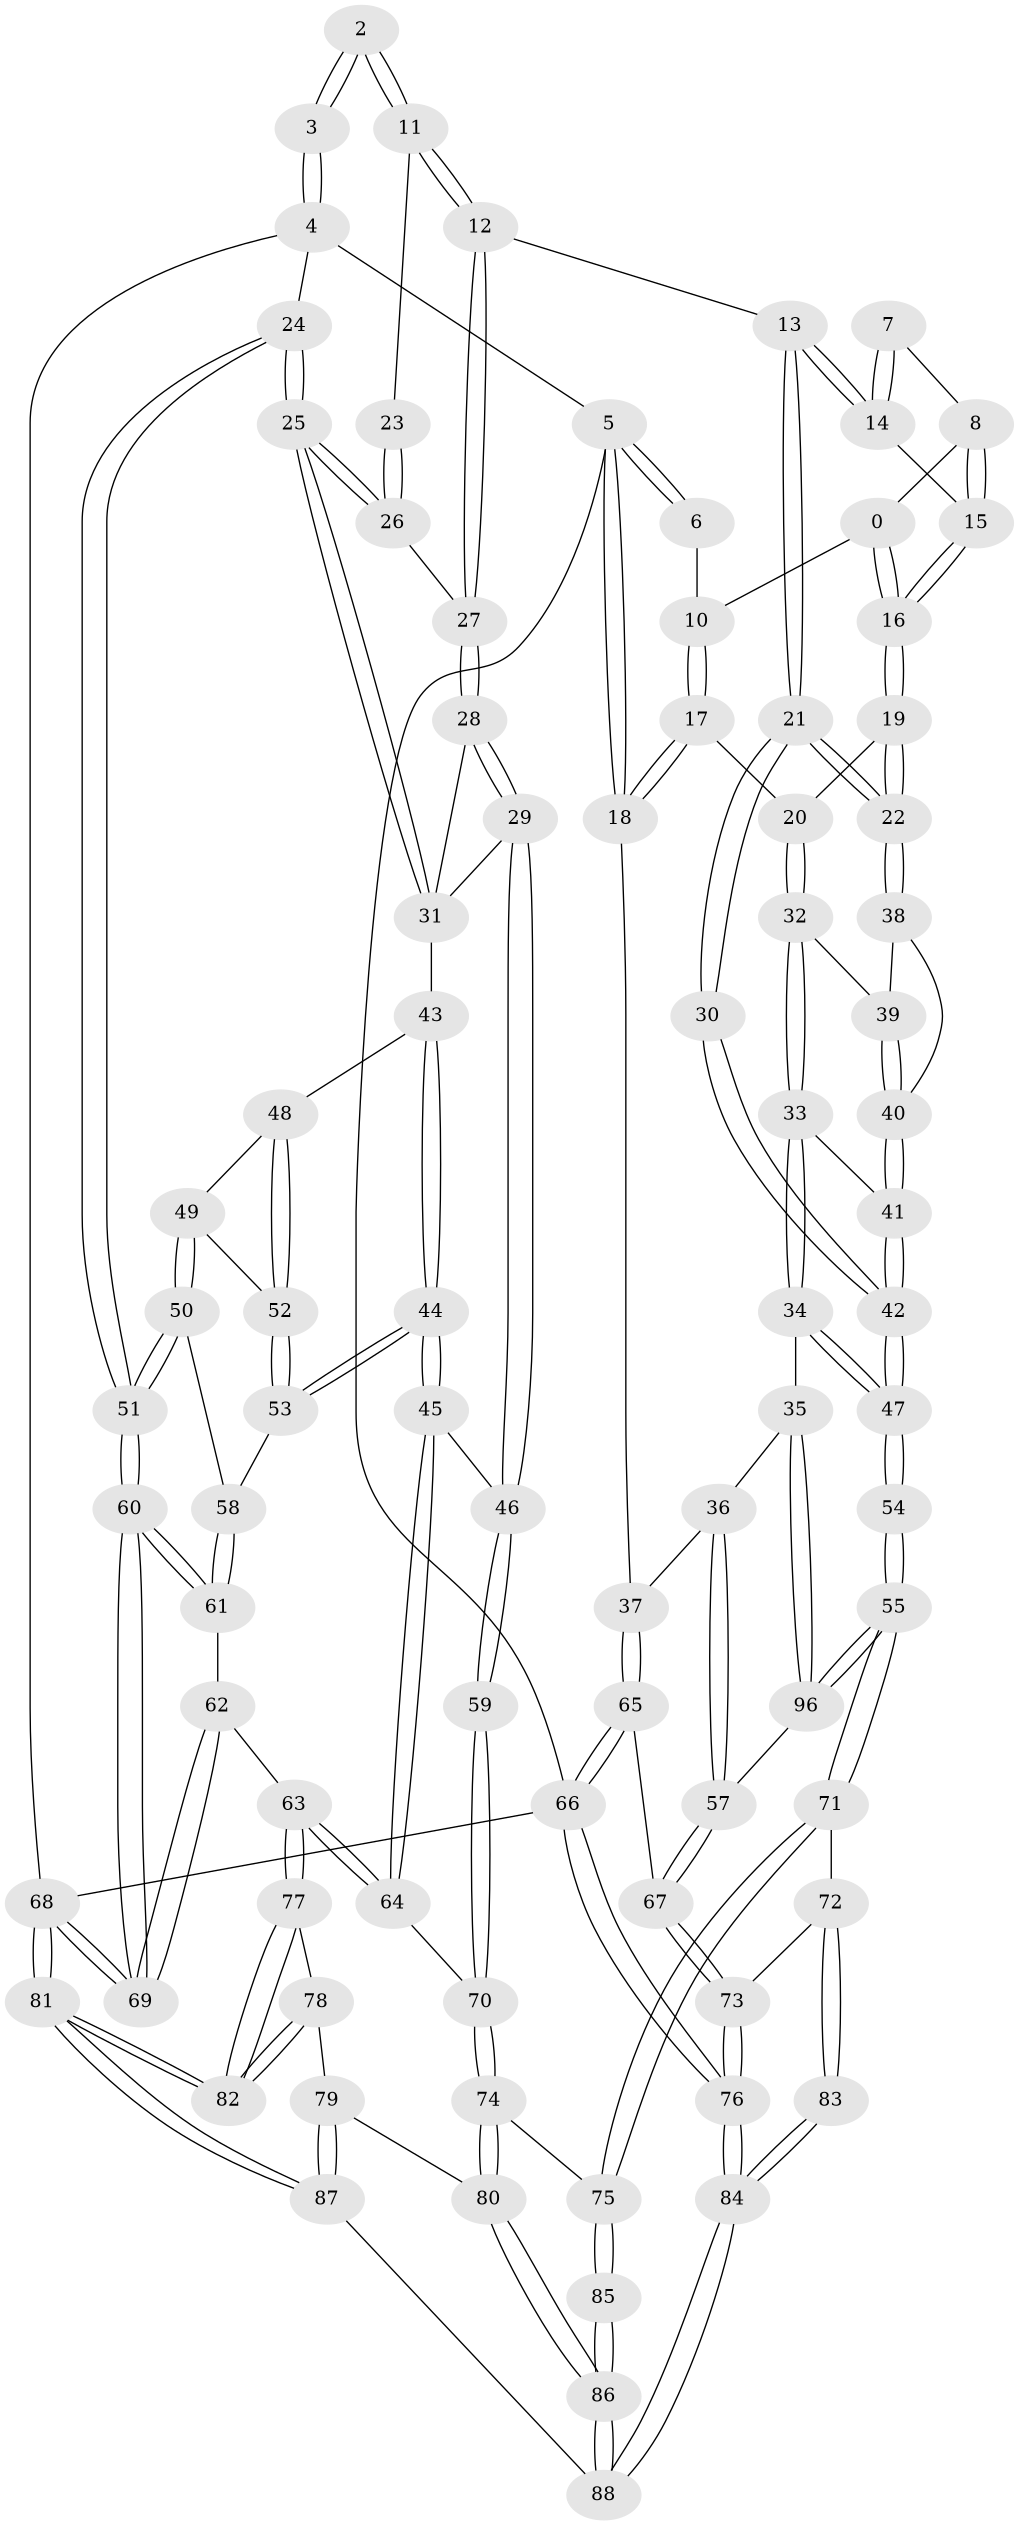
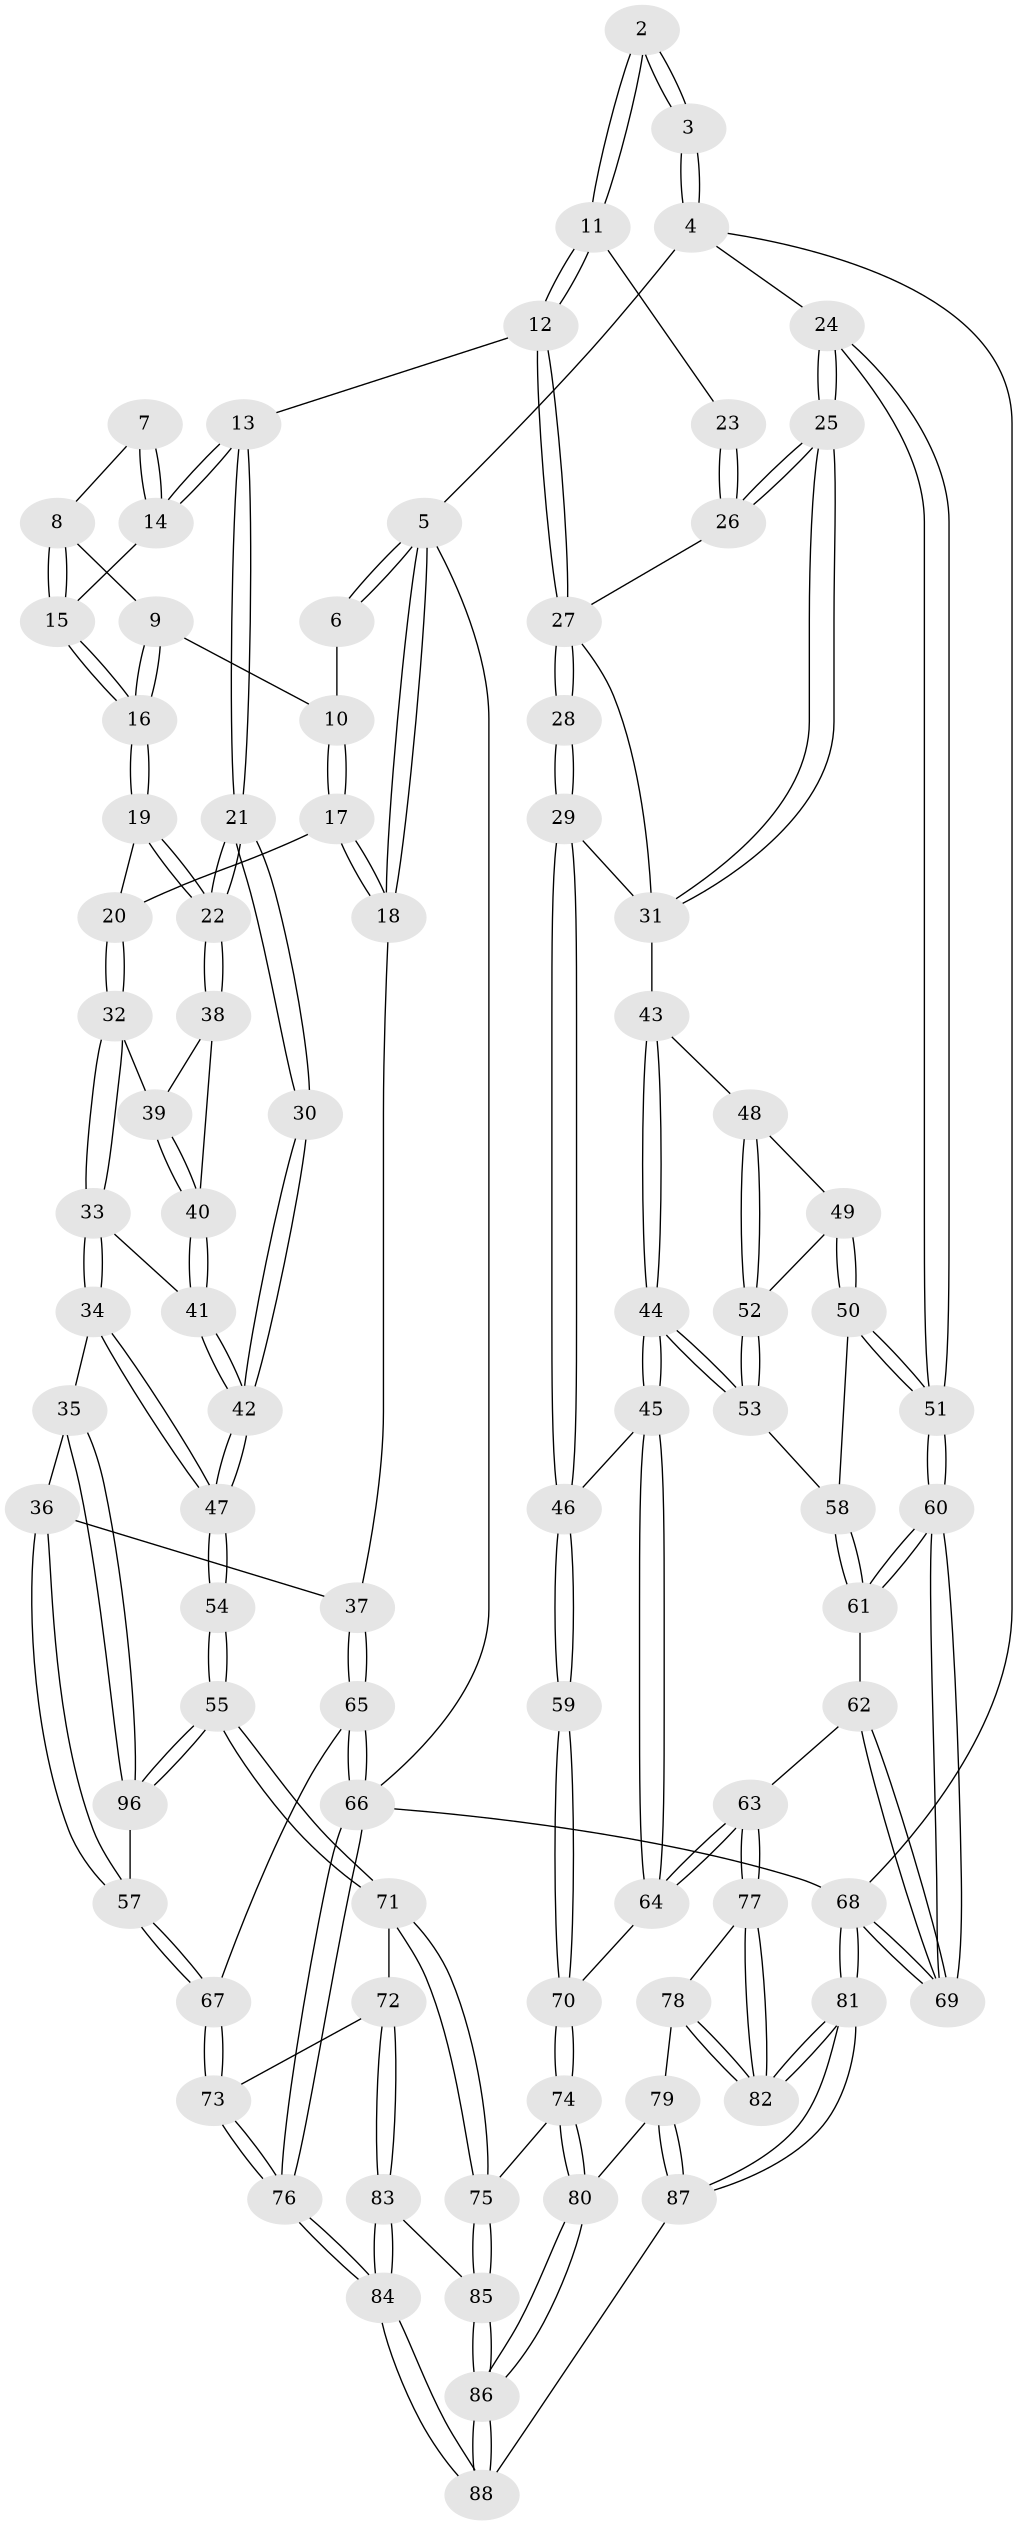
(878, 523) -> (156, 622)
(451, 819) -> (634, 763)
none -> (433, 2248)
